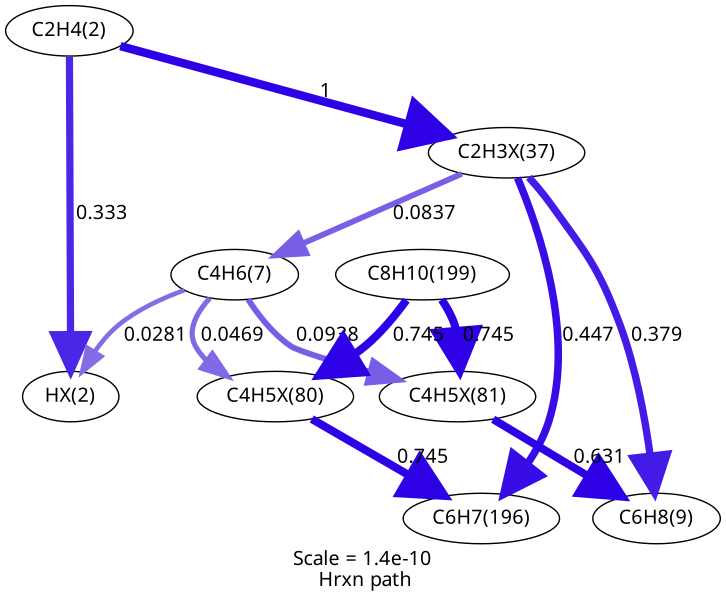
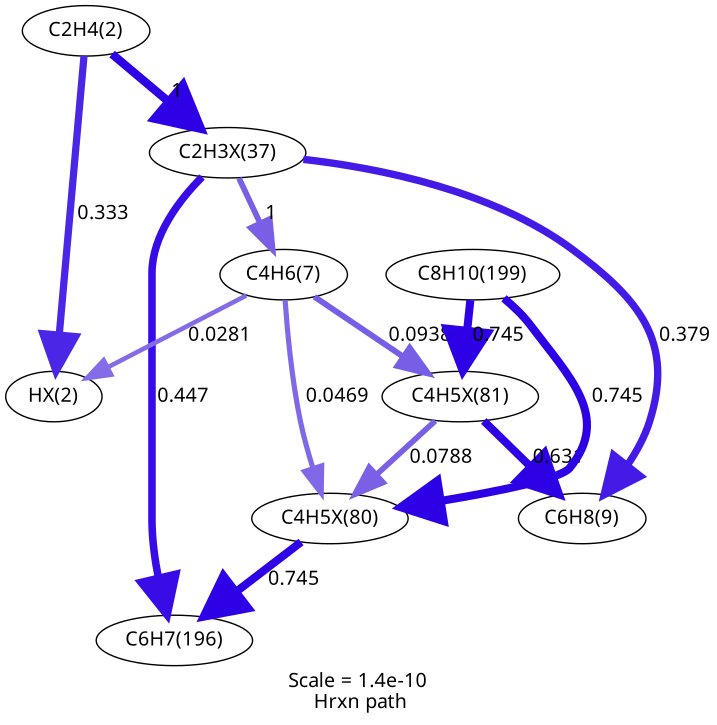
(422, 214) -> (269, 214)
none -> (406, 448)
